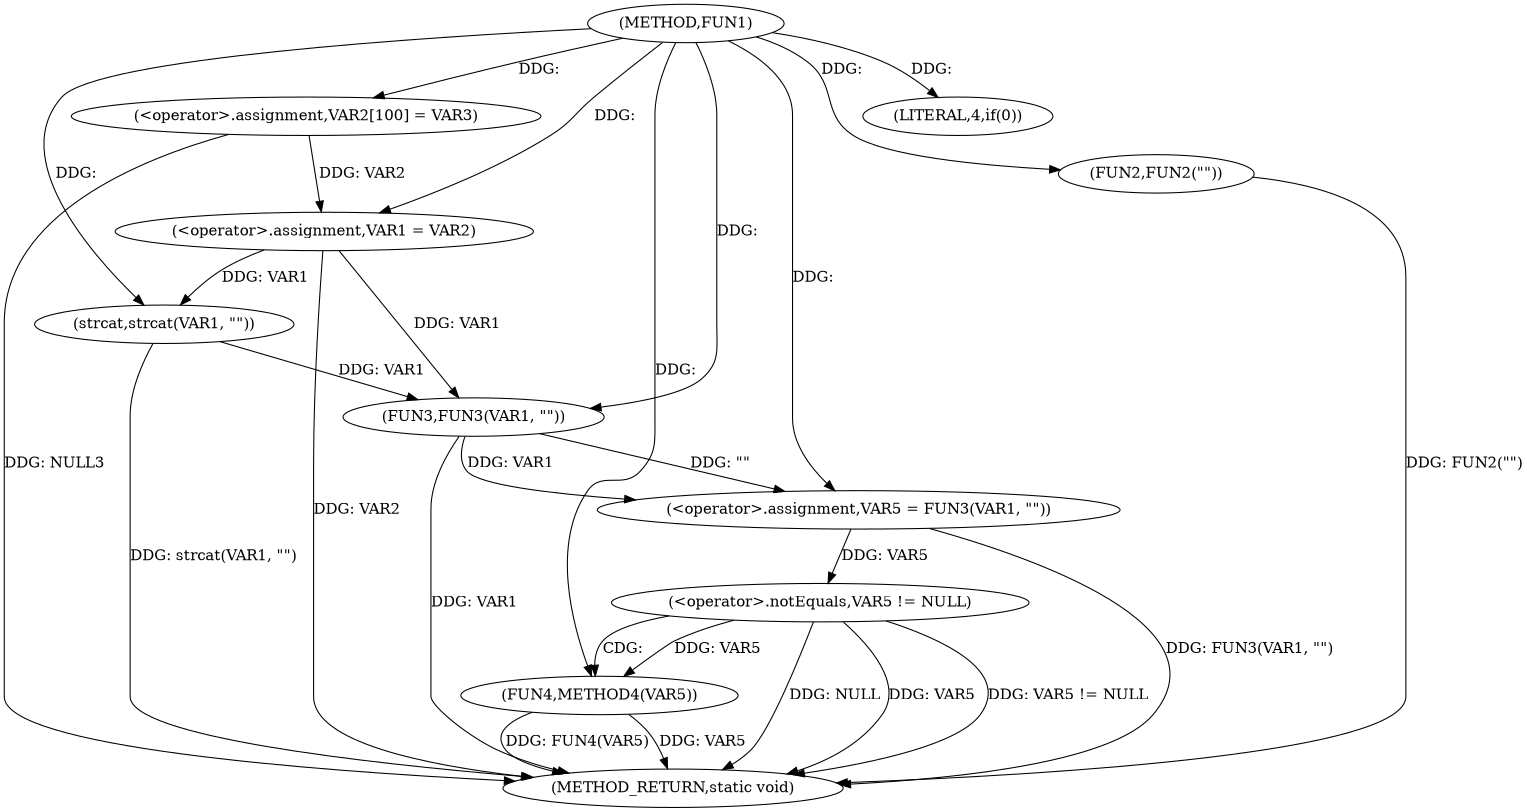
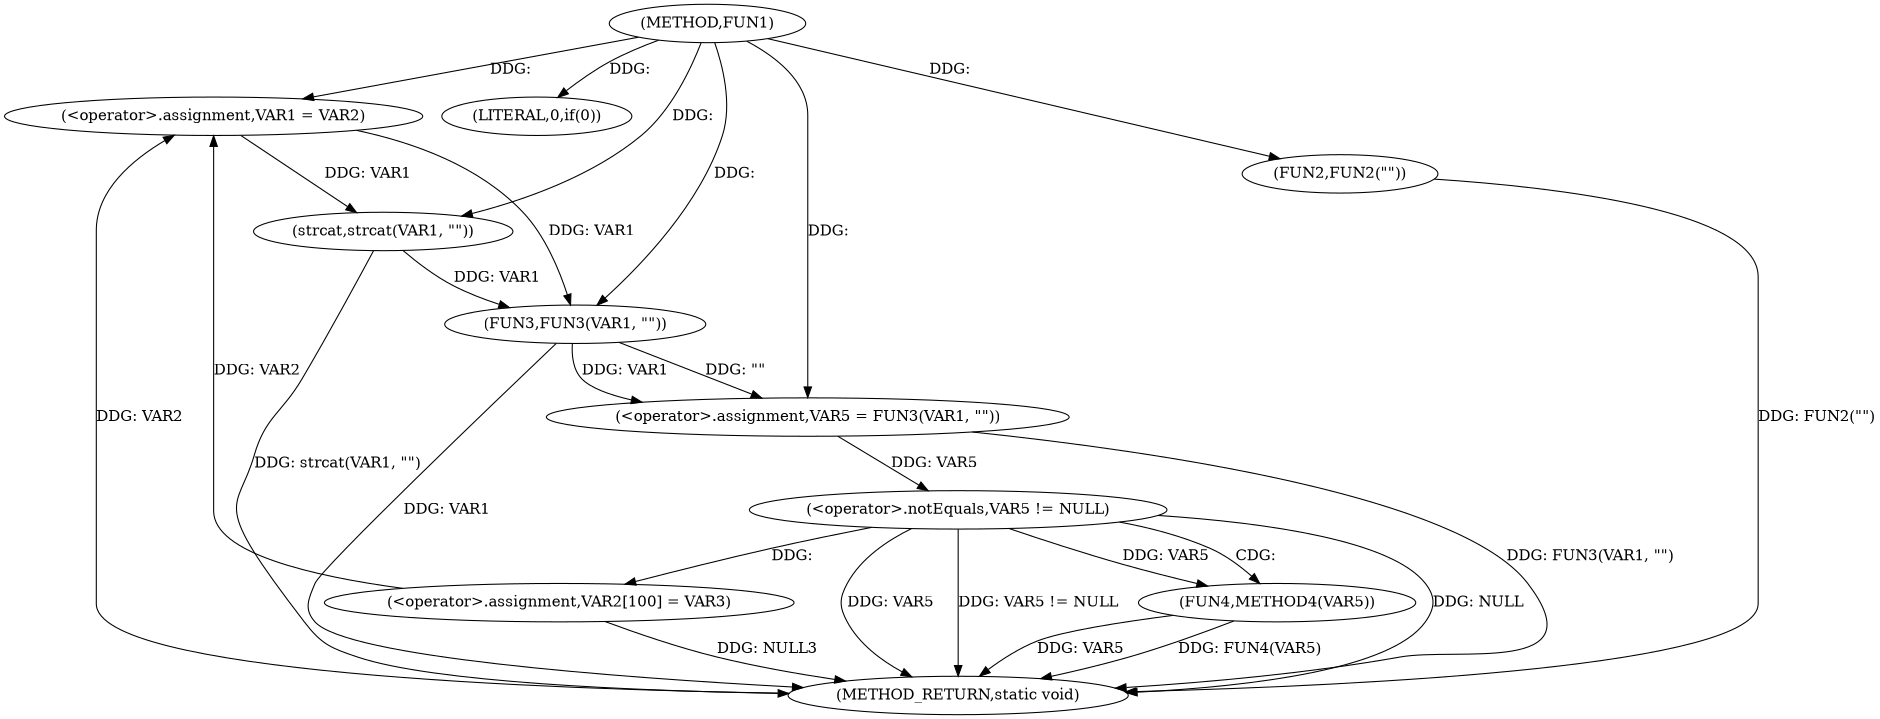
(503, 66) -> (753, 552)
(958, 116) -> (537, 116)
(655, 377) -> none
(314, 590) -> (191, 650)
